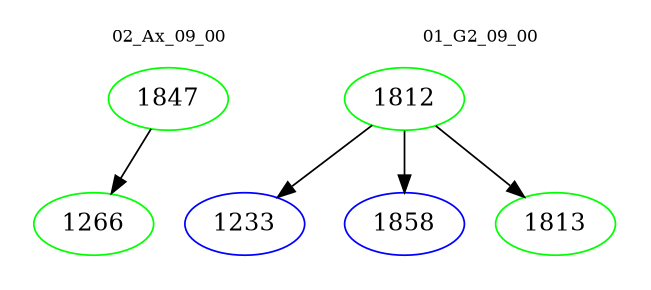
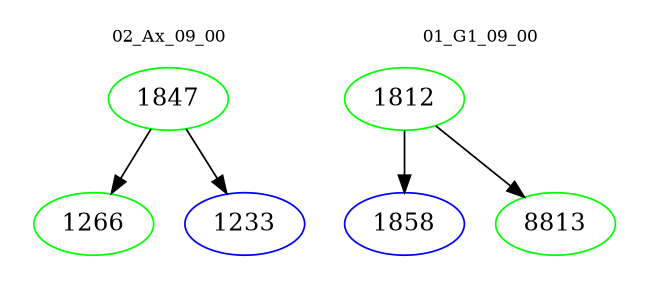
(481, 37) -> (481, 37)
(342, 148) -> (202, 154)
(556, 224) -> (556, 224)
